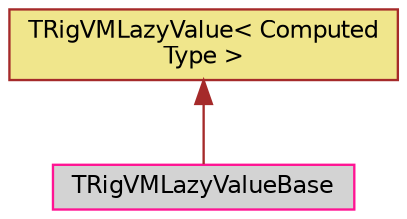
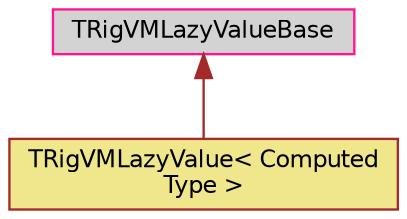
(204, 134) -> (204, 109)
